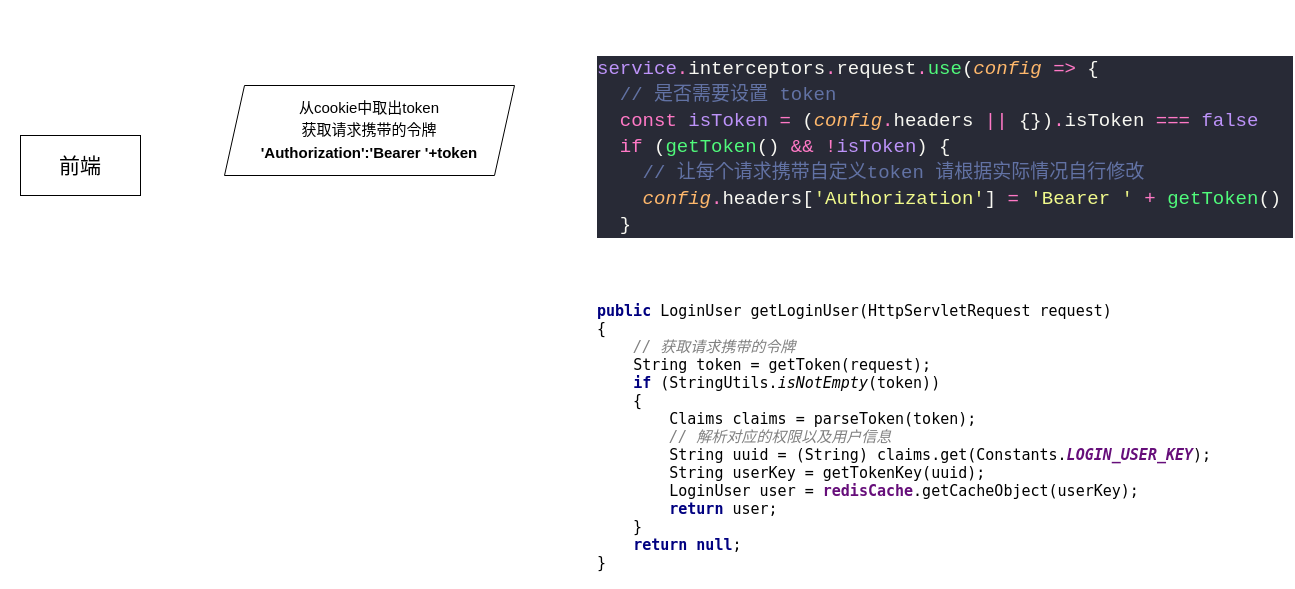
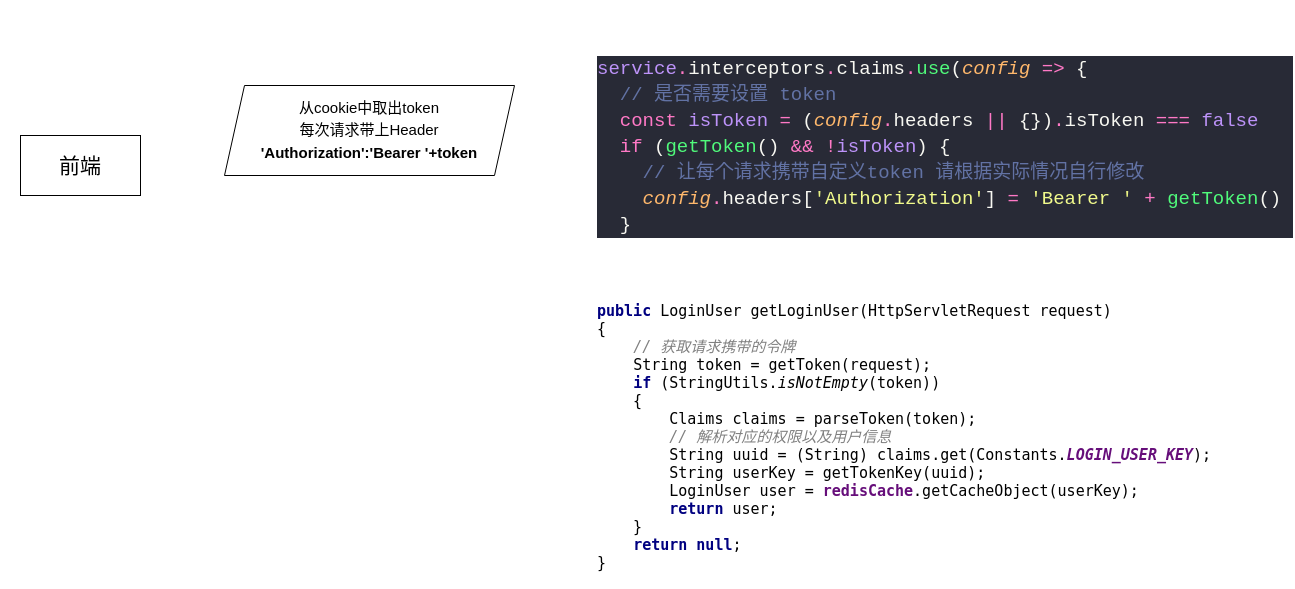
(773, 78) -> (773, 78)
(370, 131) -> (370, 131)
